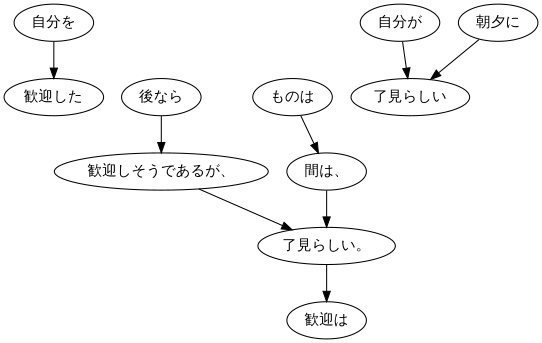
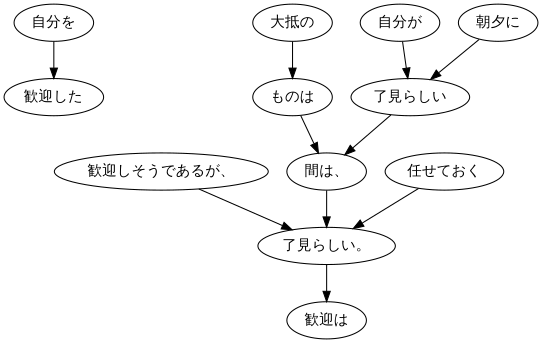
none -> (293, 23)
(161, 97) -> none
none -> (372, 131)
none -> (444, 172)
